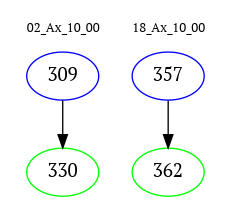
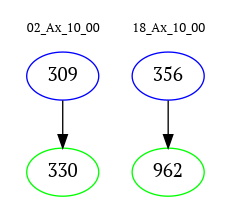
(168, 76) -> (168, 76)
(168, 172) -> (168, 172)
